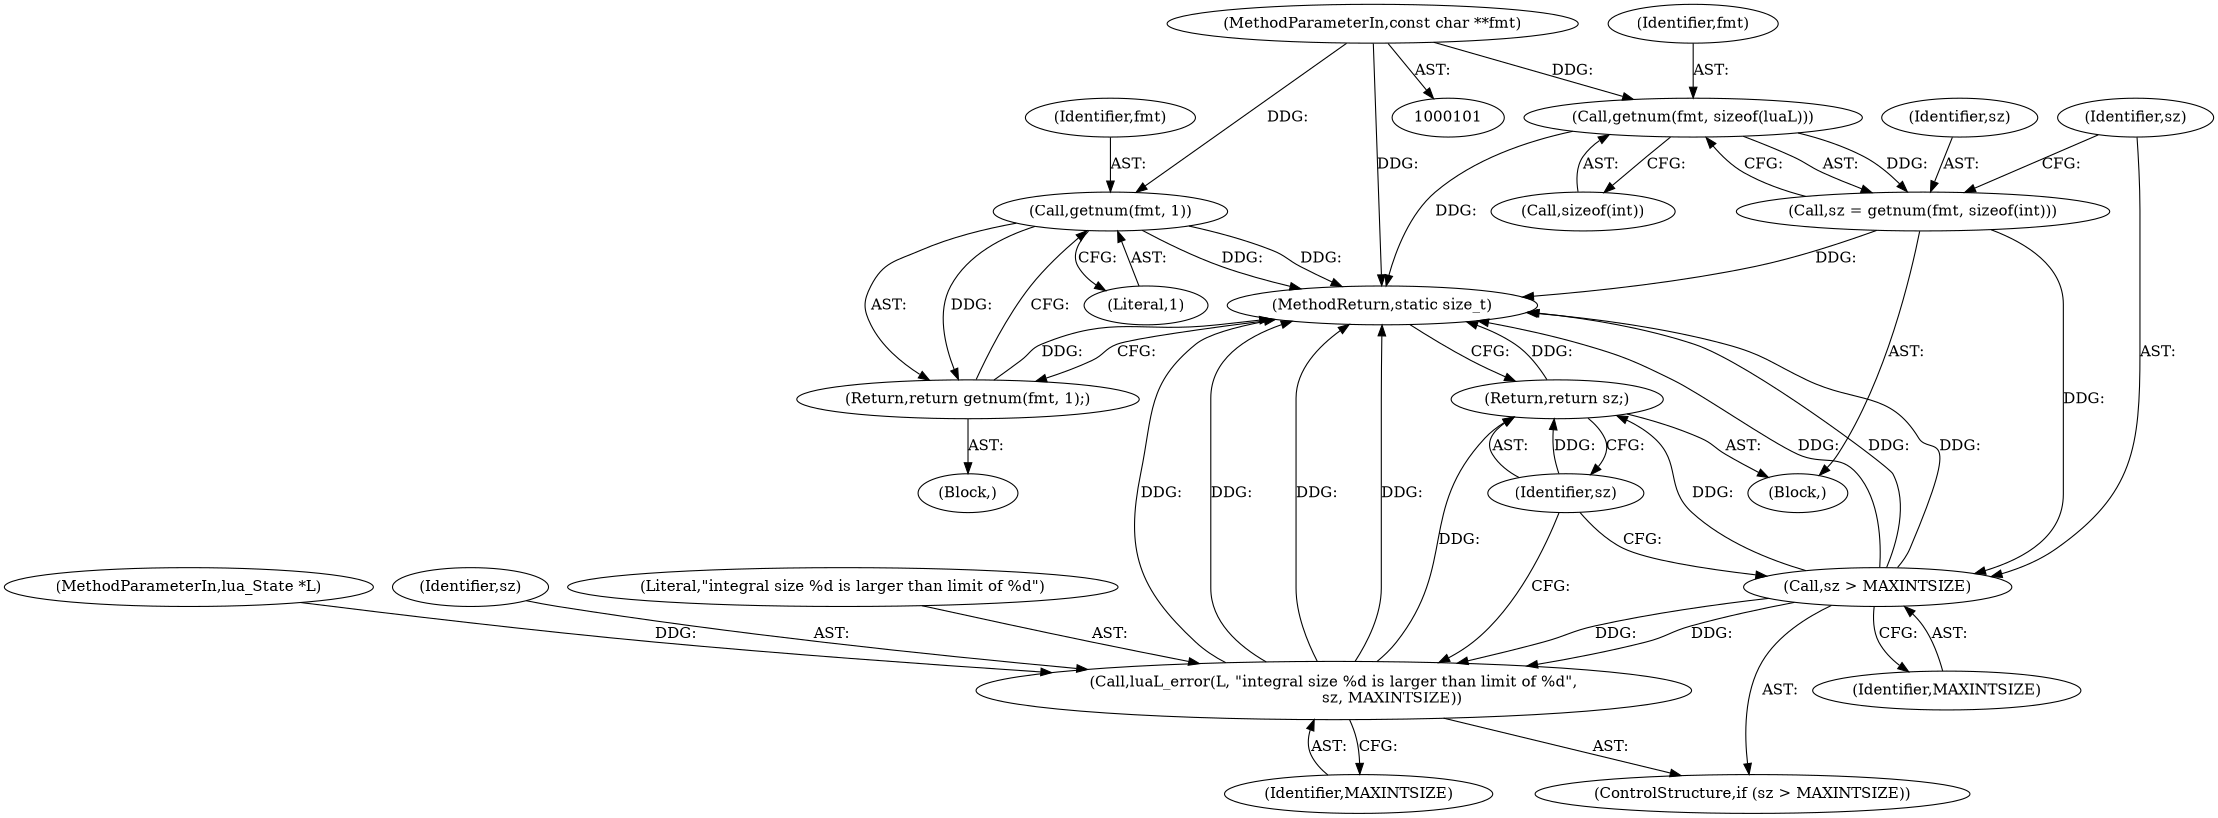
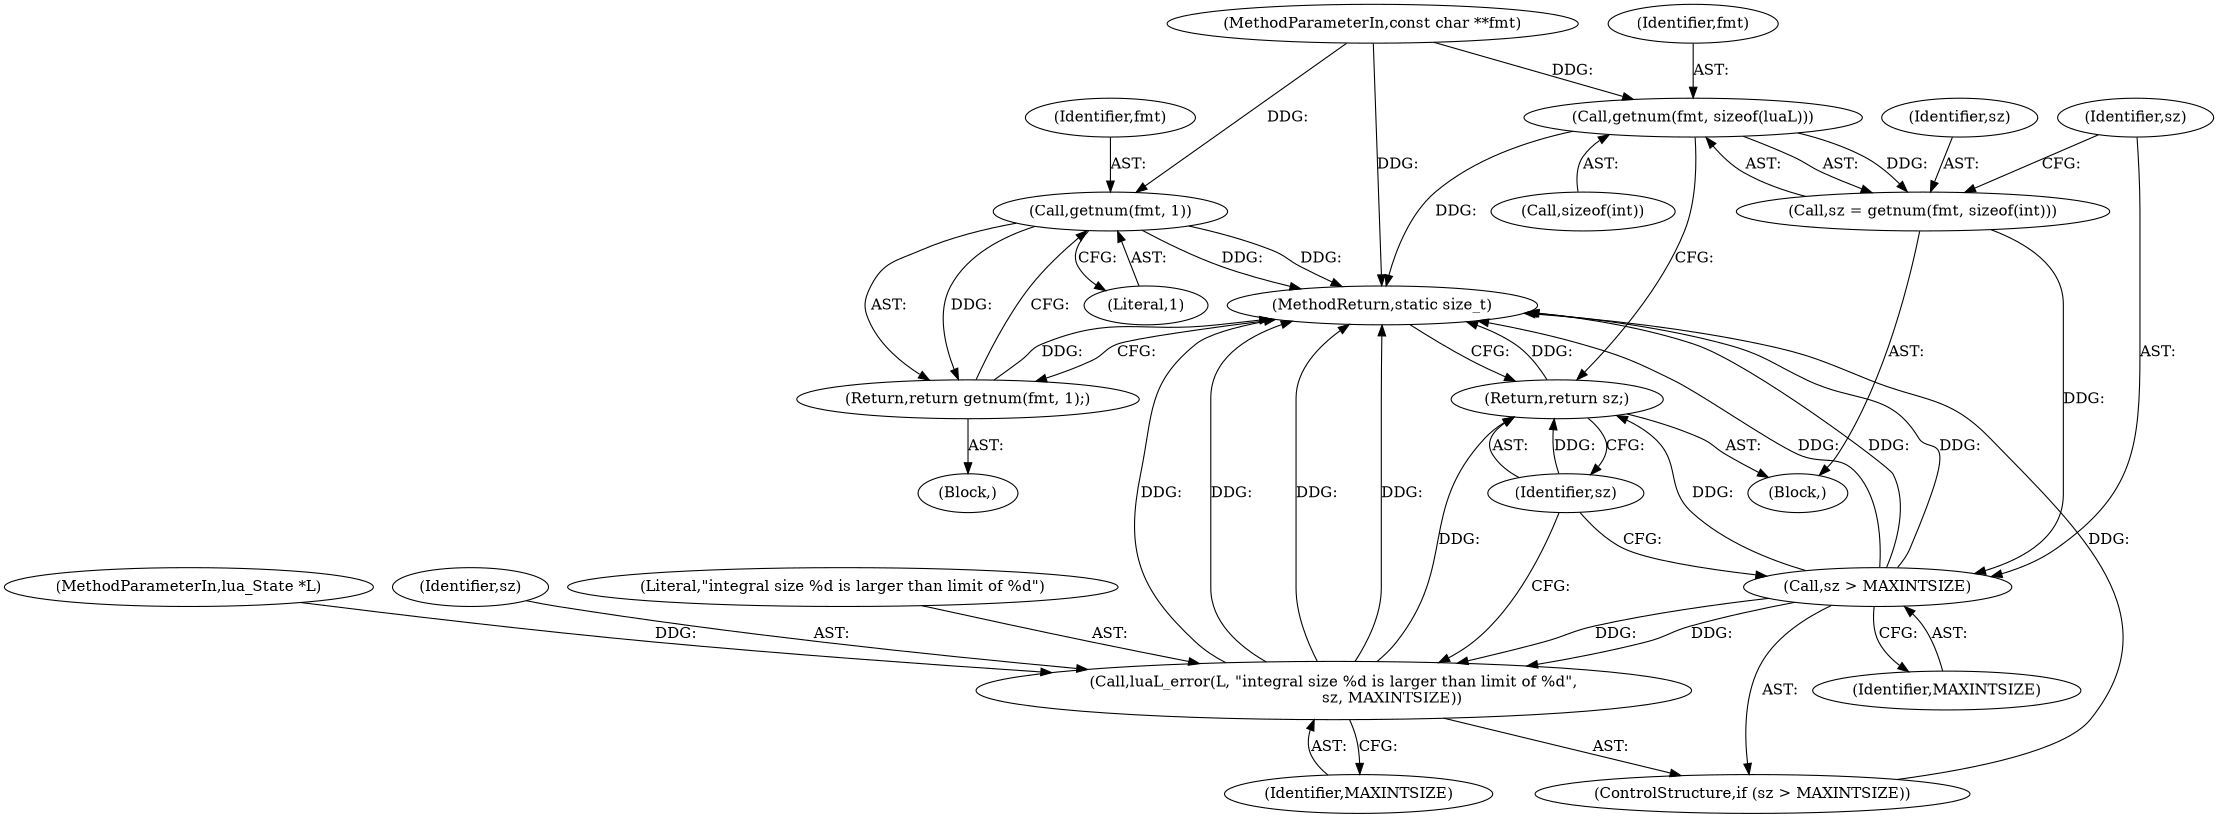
(1448, 118) -> none
(1641, 161) -> (1667, 266)
(1766, 165) -> (1766, 165)
(1708, 275) -> (2012, 460)
